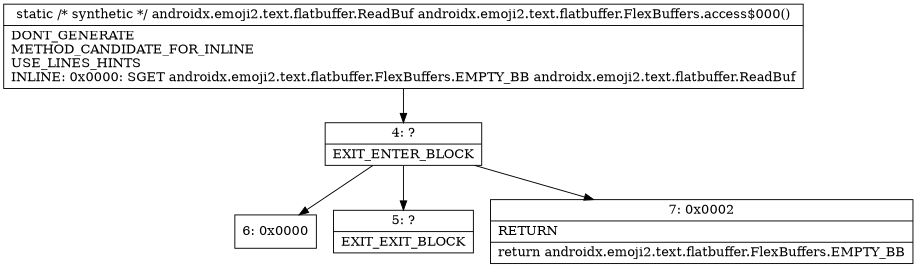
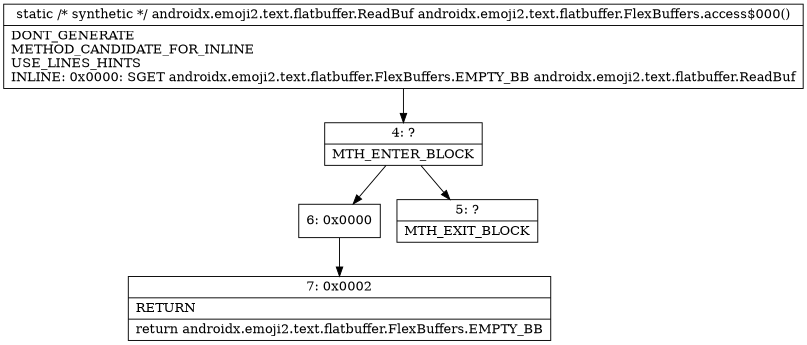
(403, 154) -> (403, 154)
(529, 181) -> (340, 252)
(403, 242) -> (467, 231)
